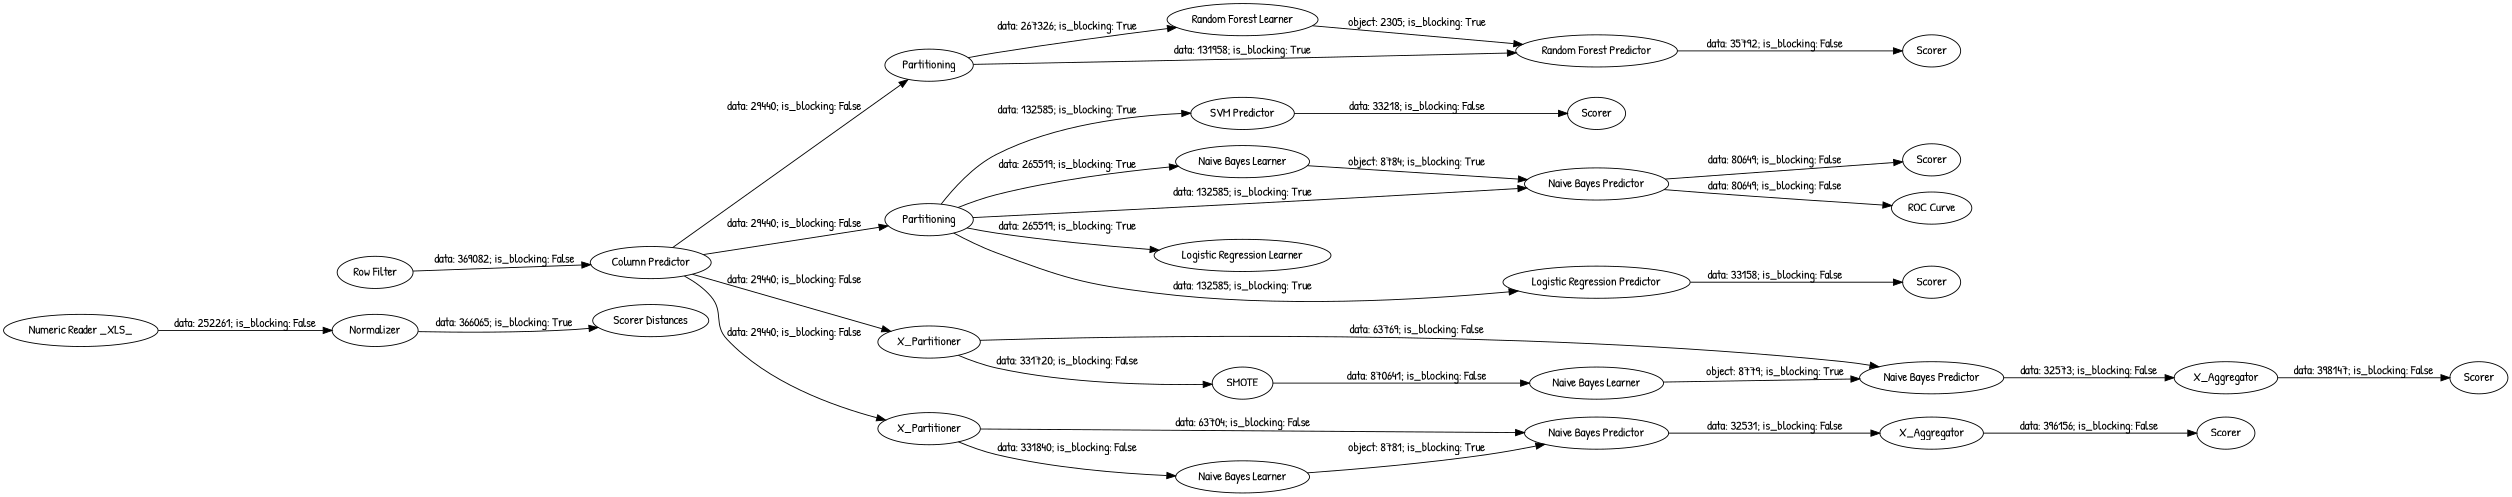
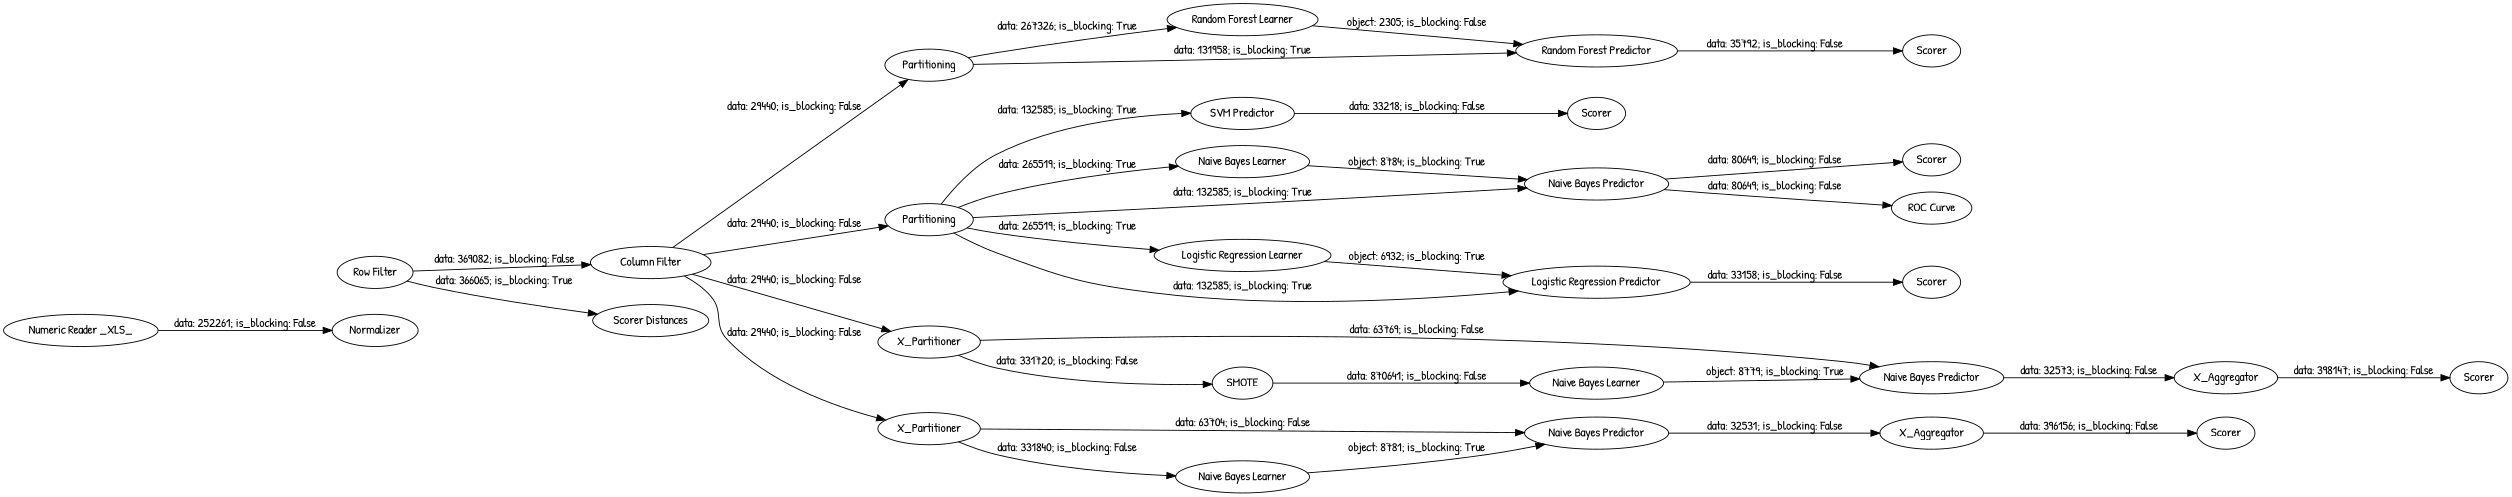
(1417, 23) -> (1417, 23)
(651, 263) -> (651, 263)
none -> (1413, 268)
(504, 332) -> (497, 299)
